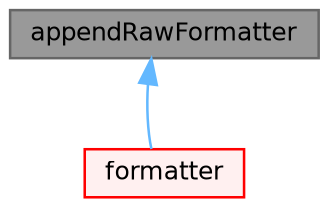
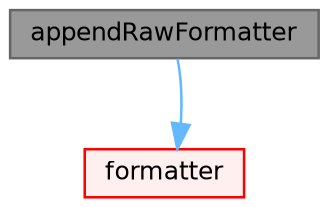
(148, 117) -> (181, 91)
